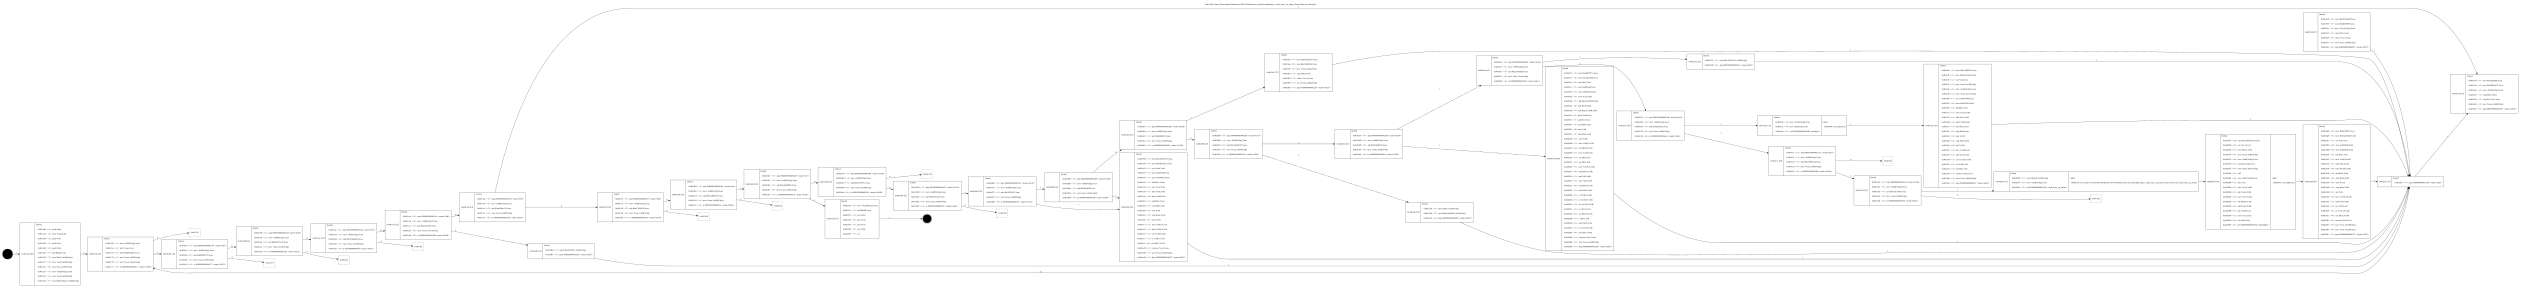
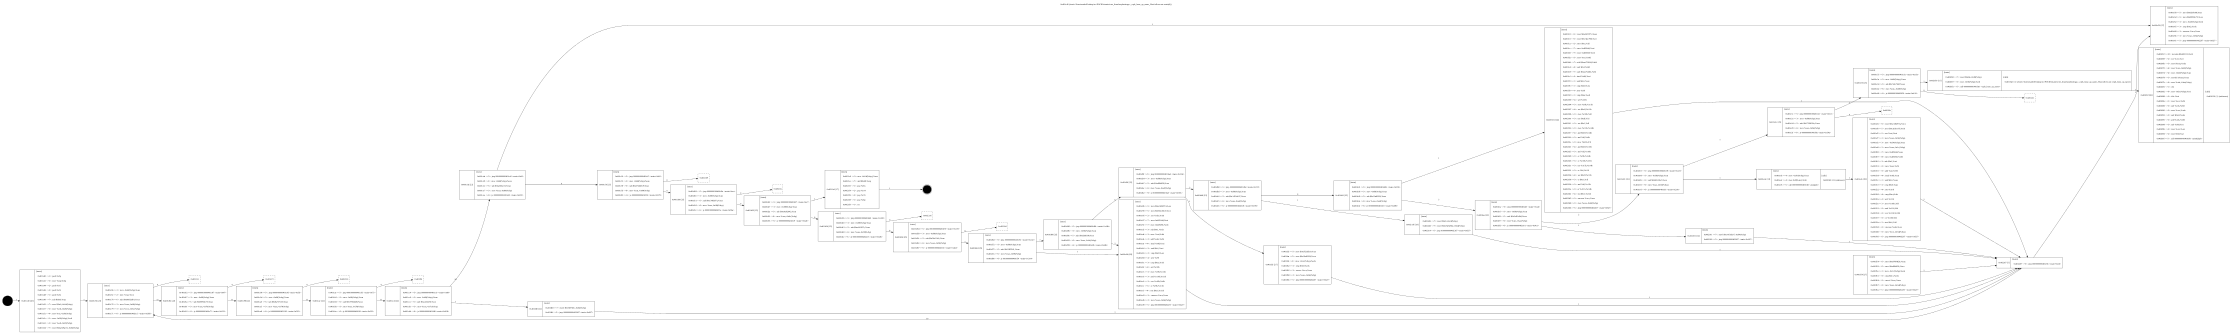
(2337, 182) -> none
